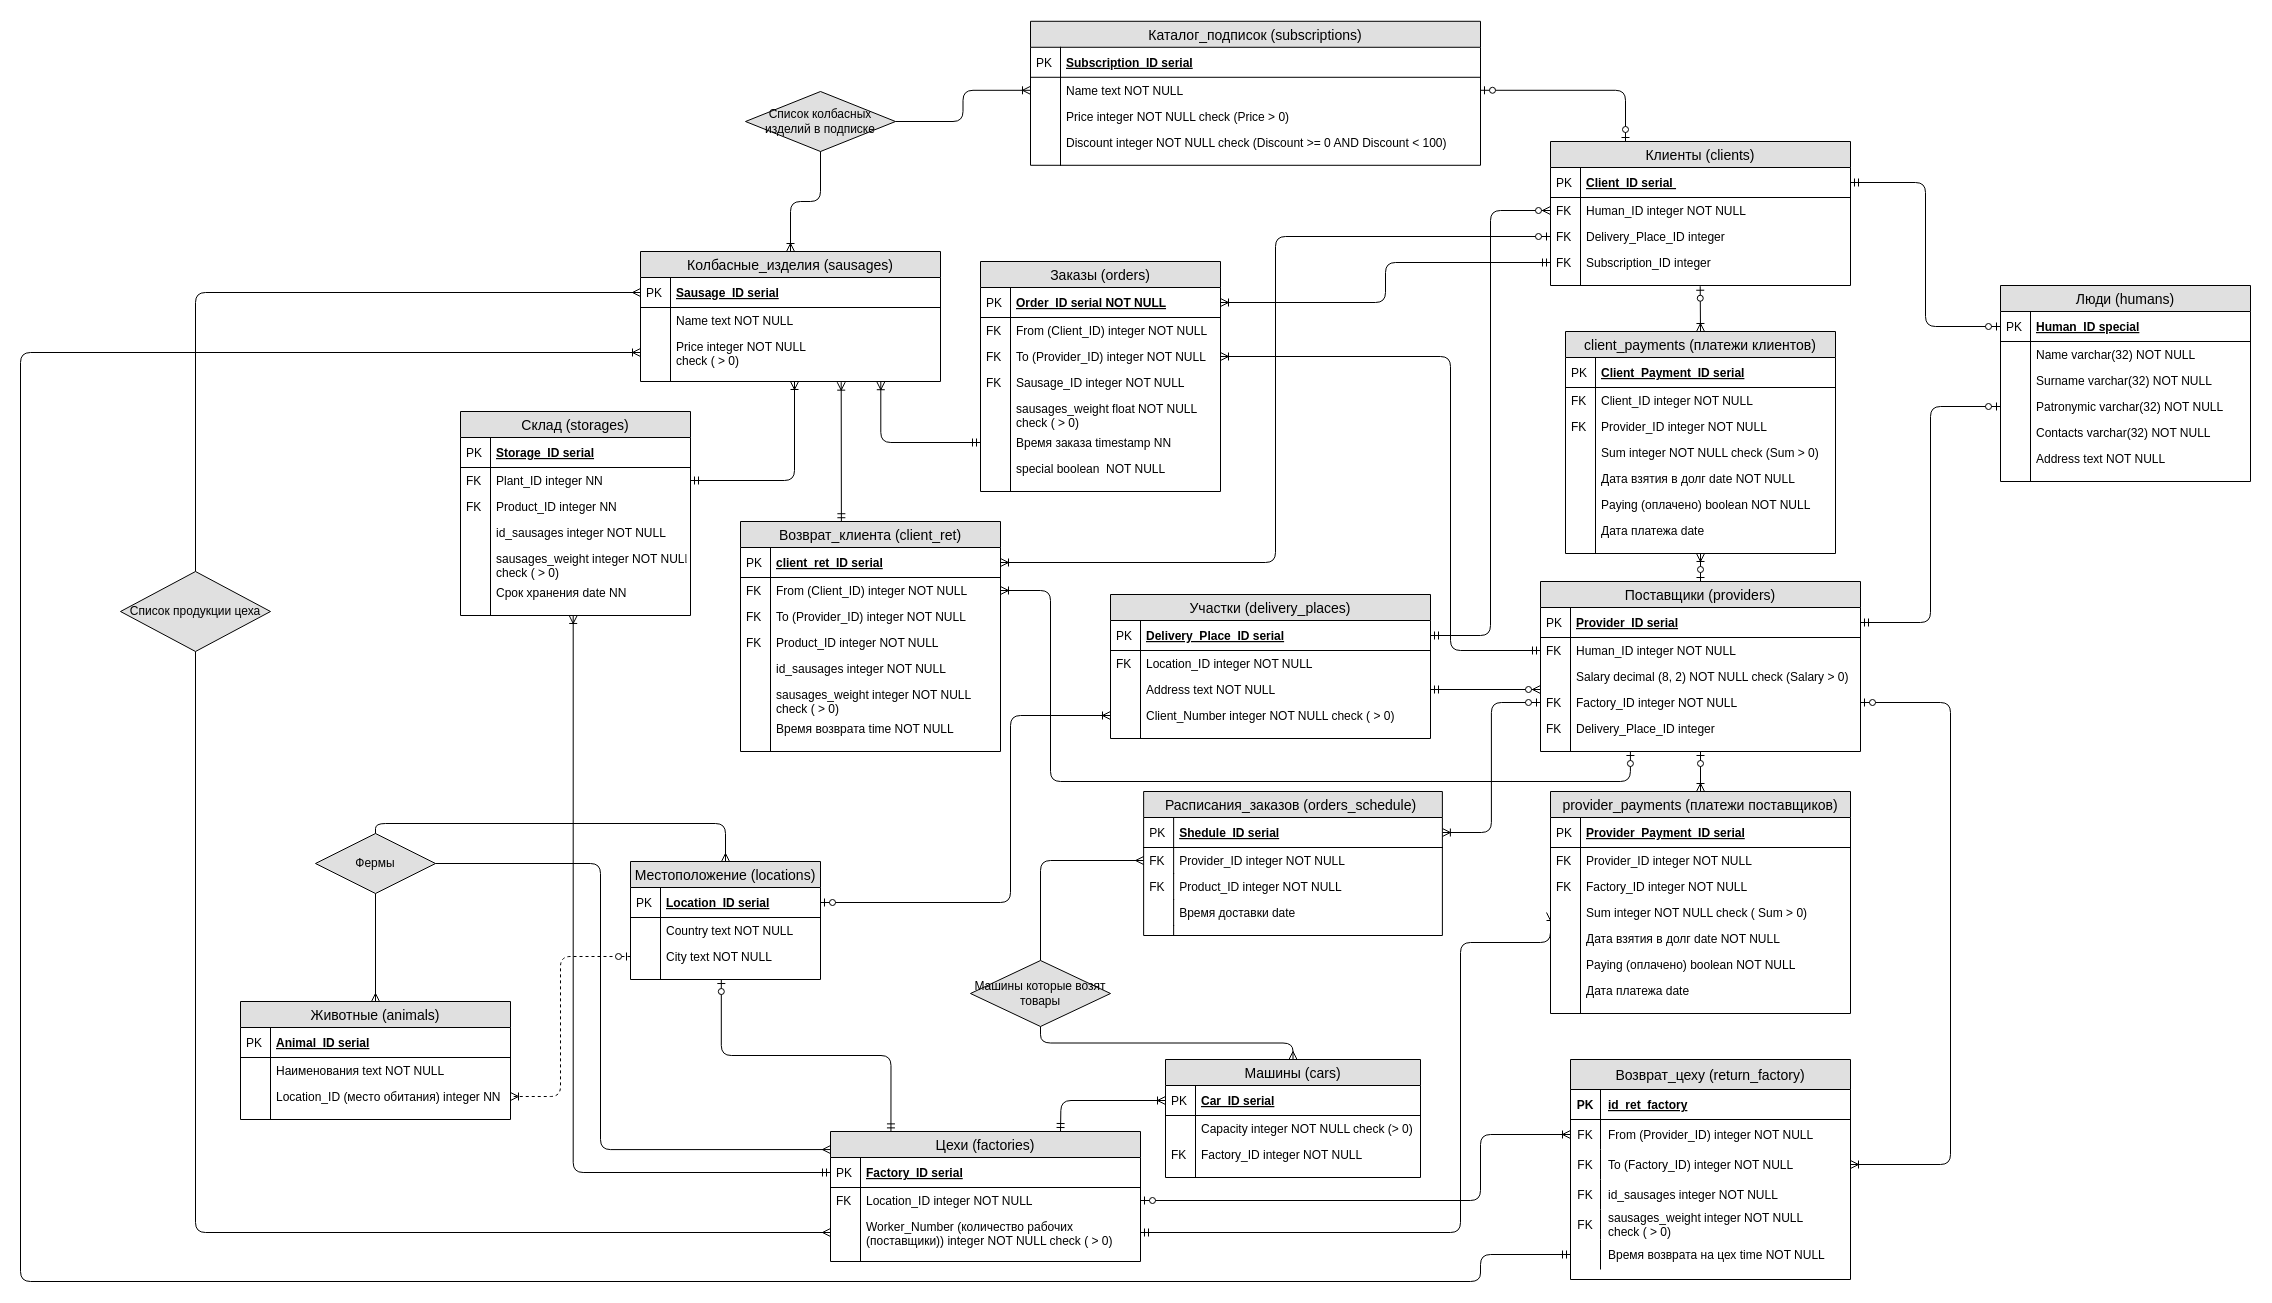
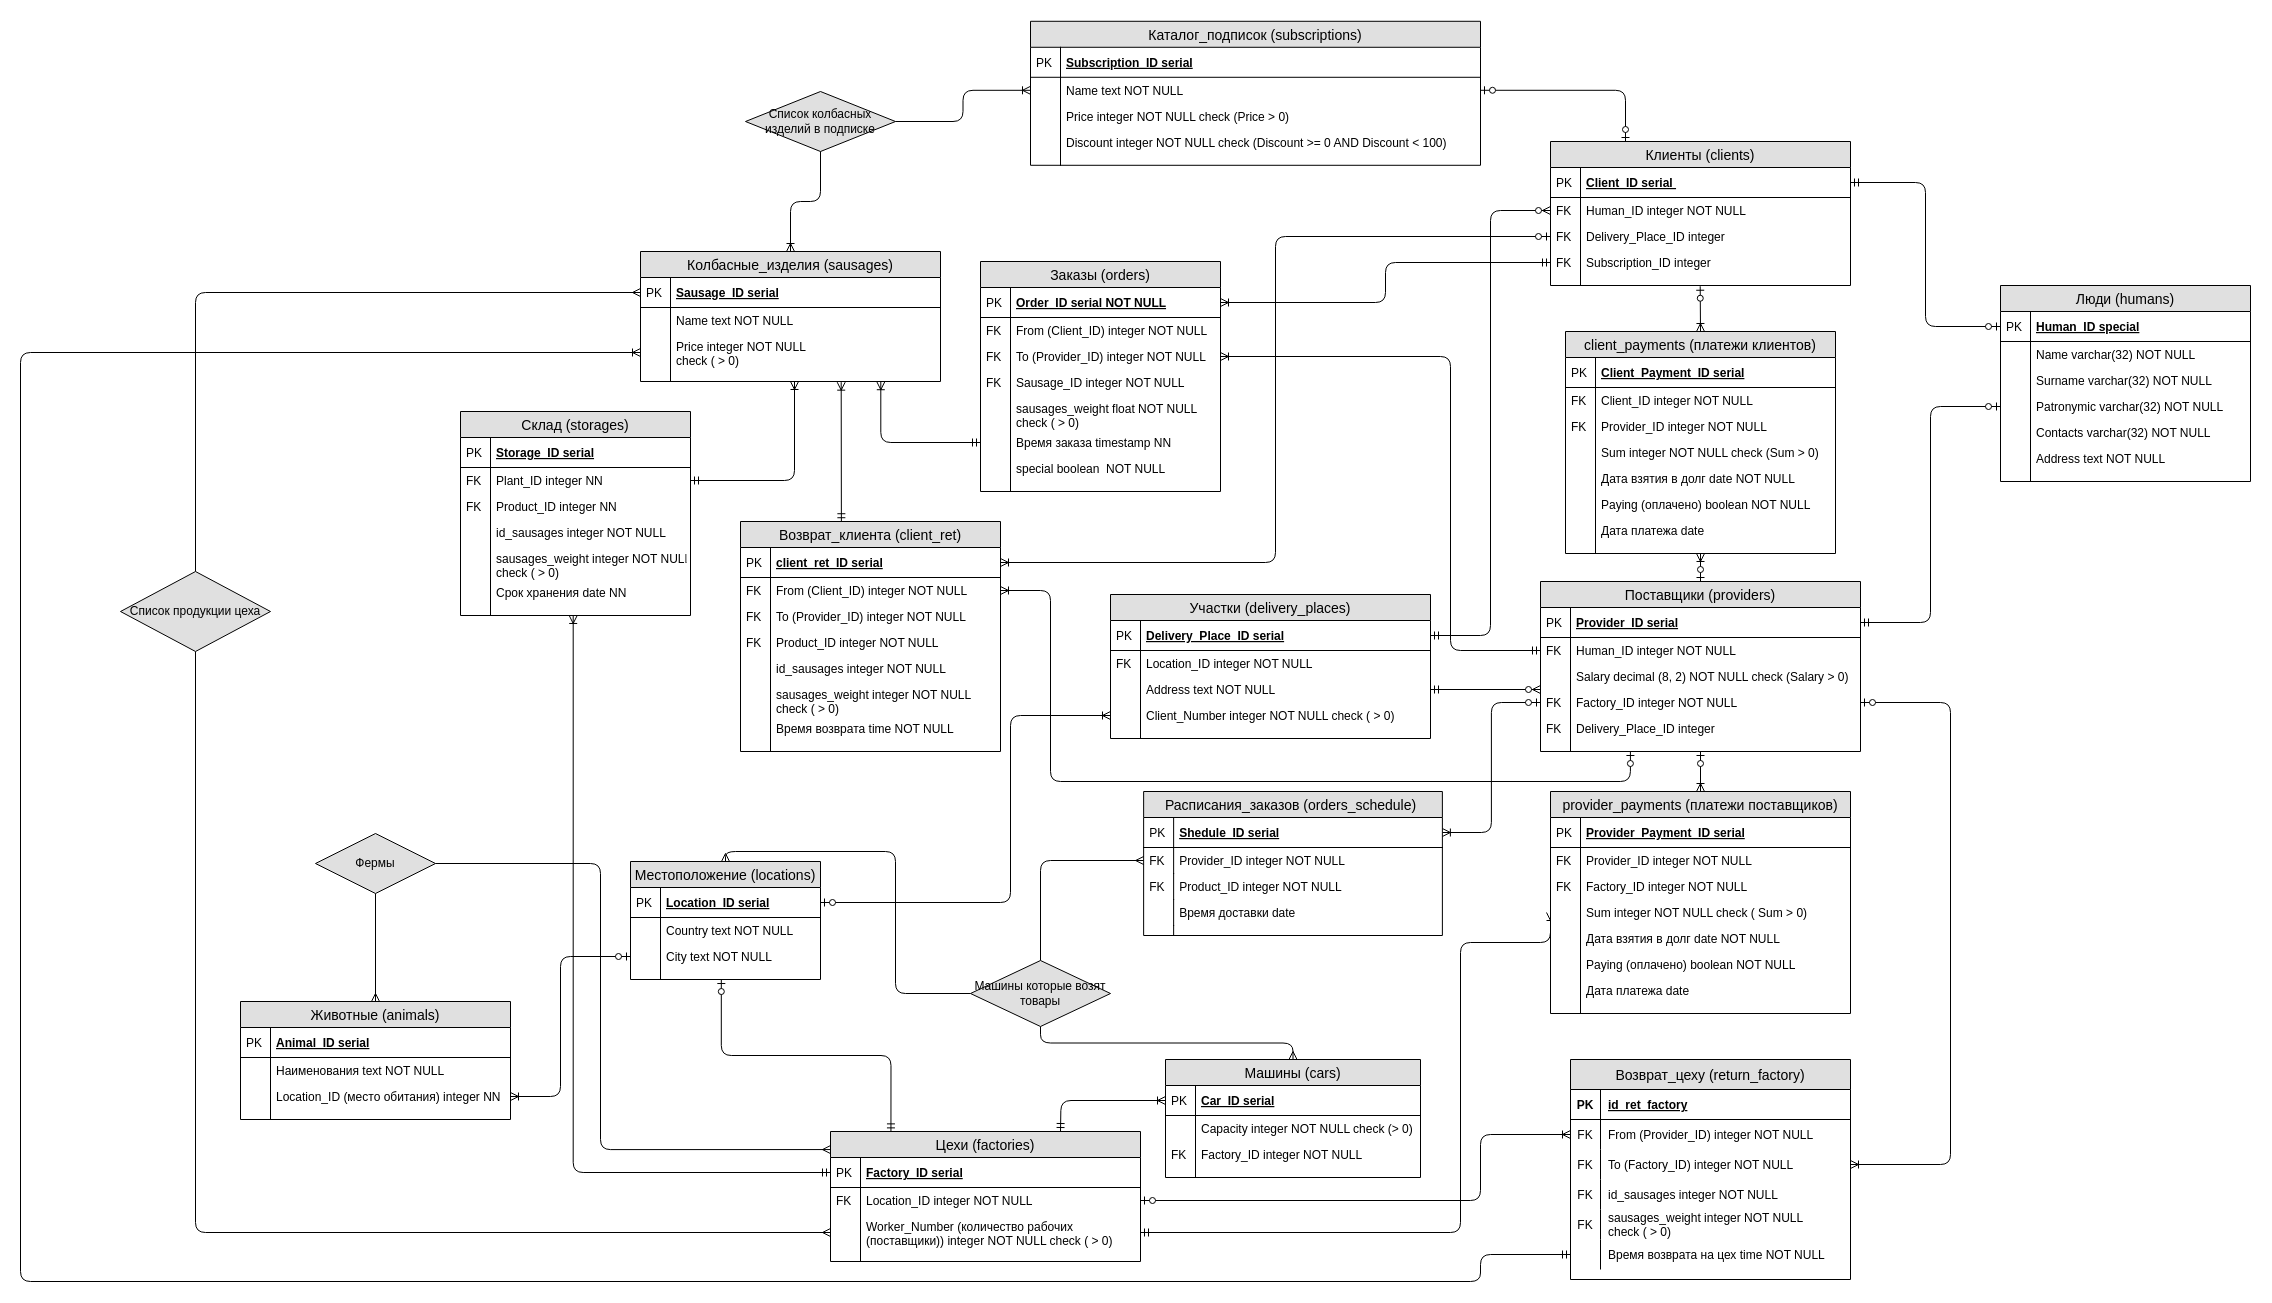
(559, 824) -> (896, 876)
(561, 1017) -> (561, 1017)
